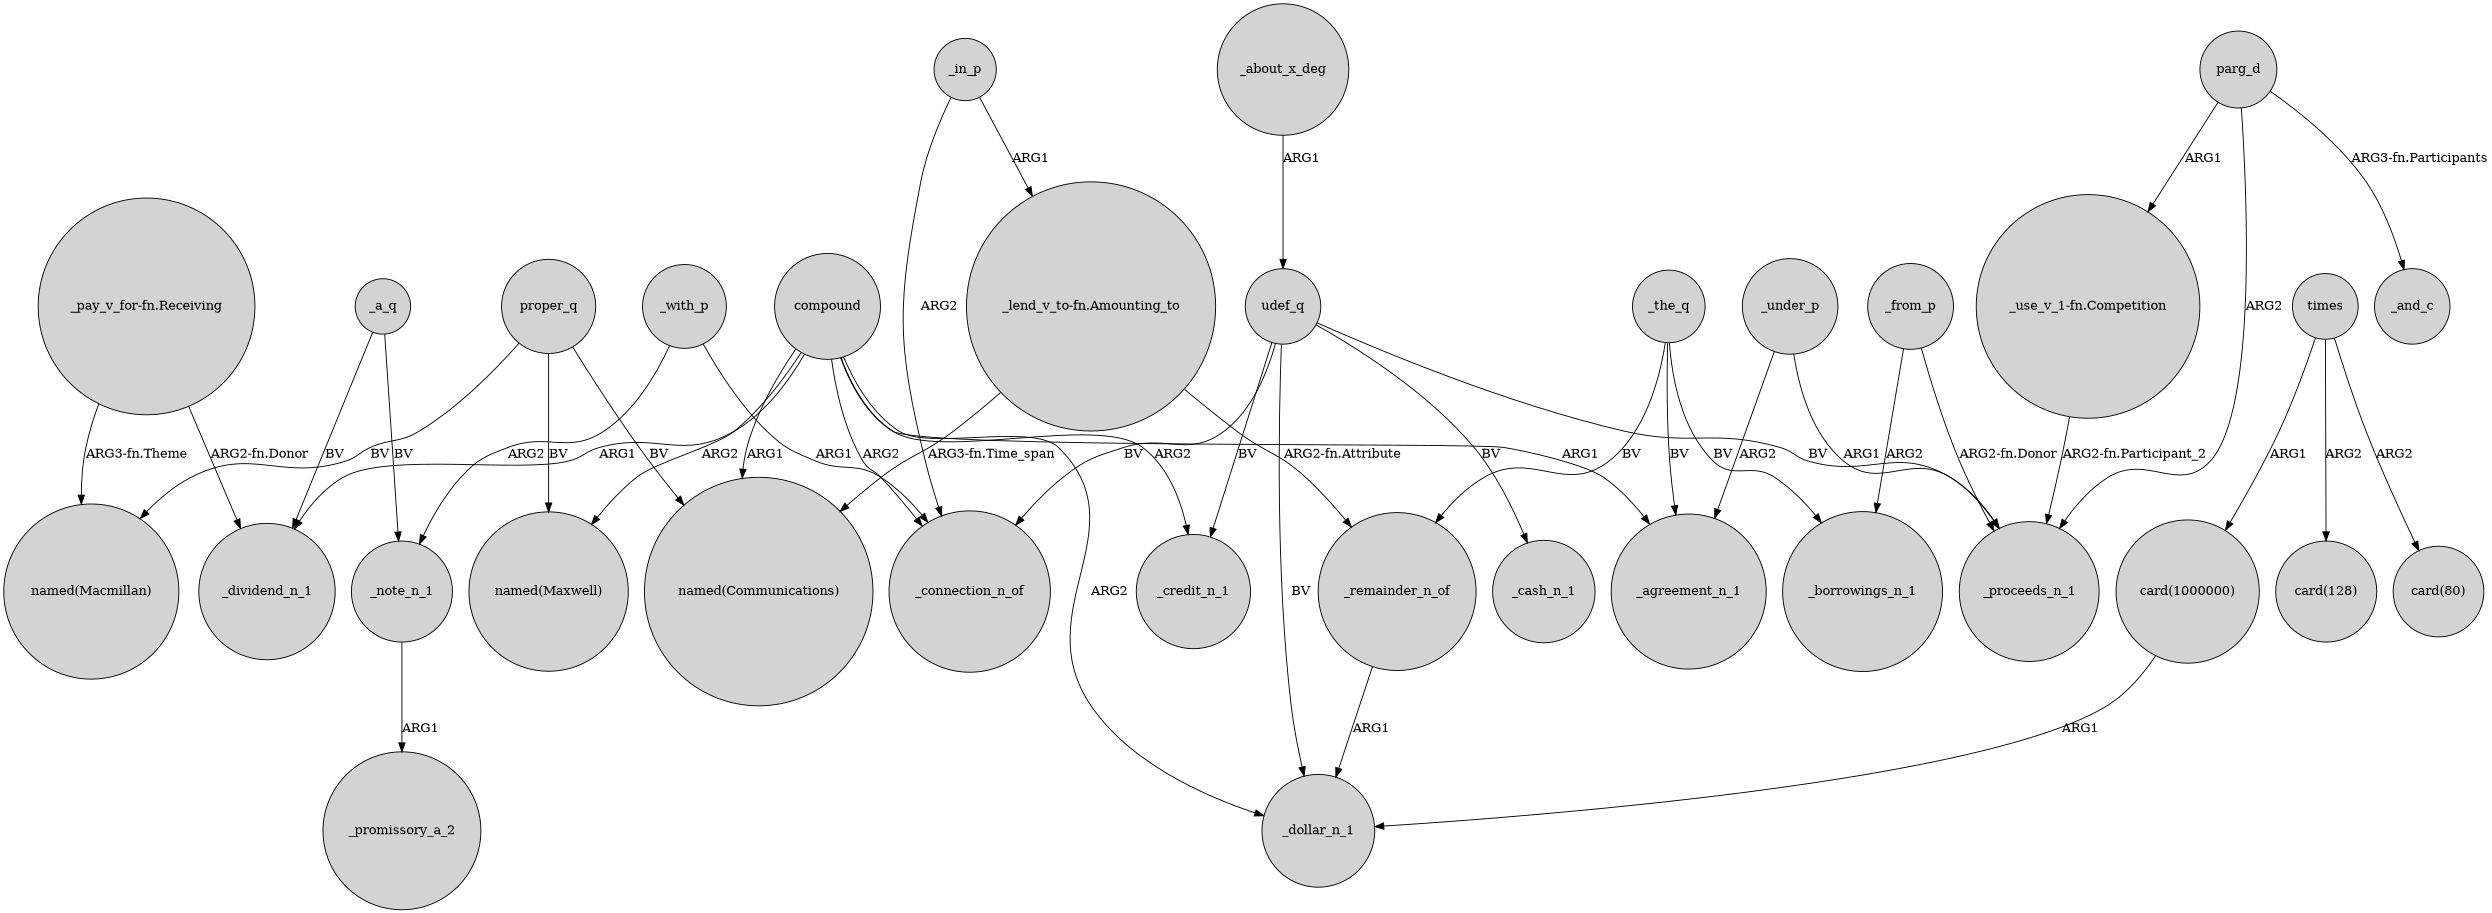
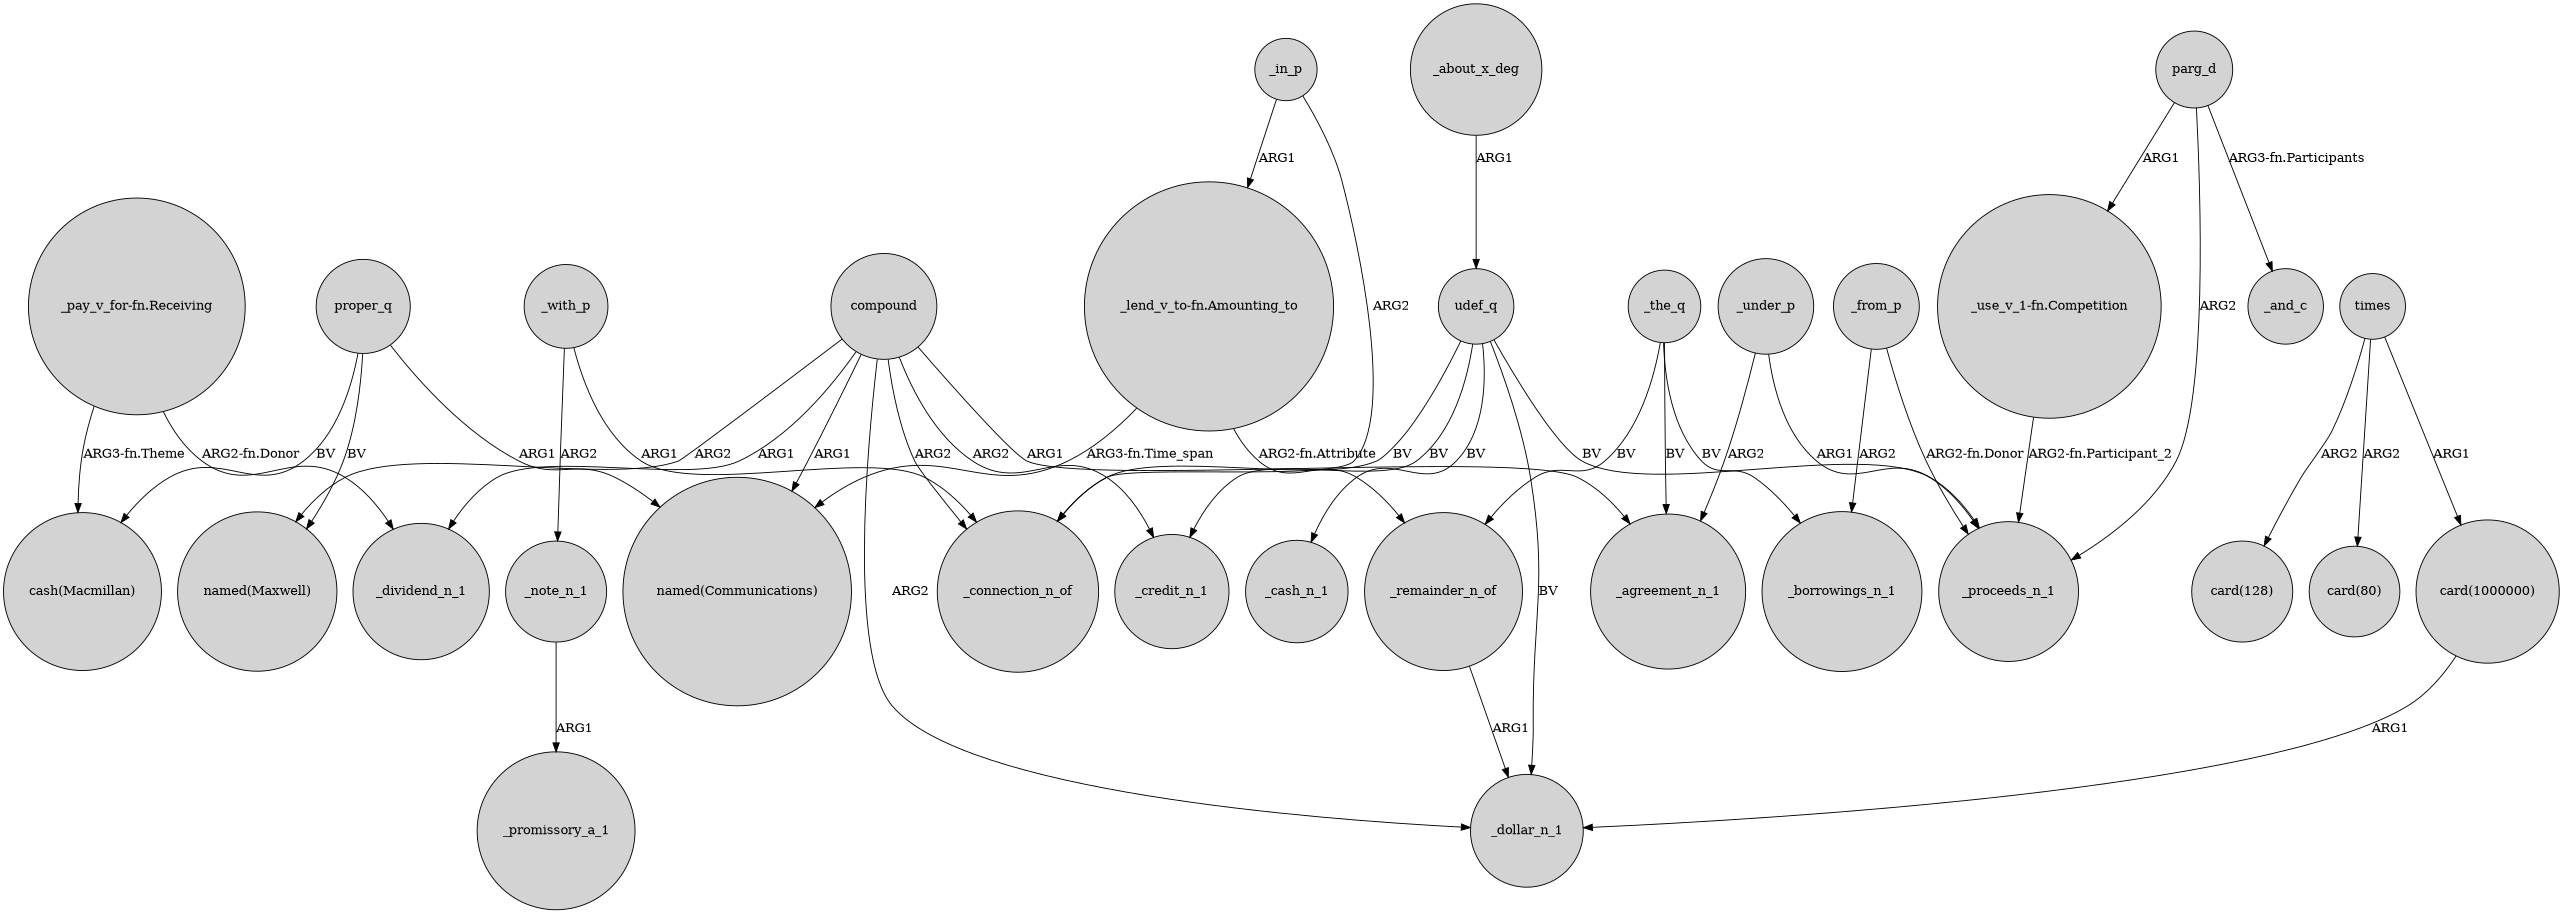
(383, 306) -> none
(659, 454) -> (538, 454)
(91, 592) -> (82, 592)
(402, 831) -> (556, 831)
